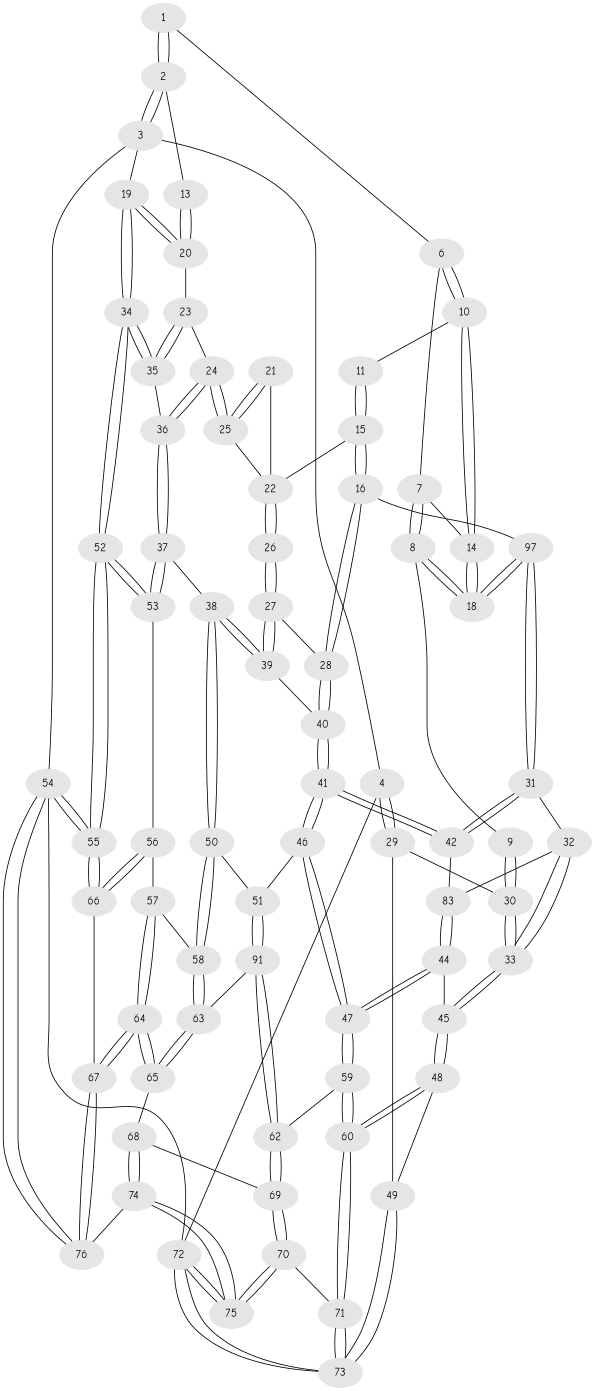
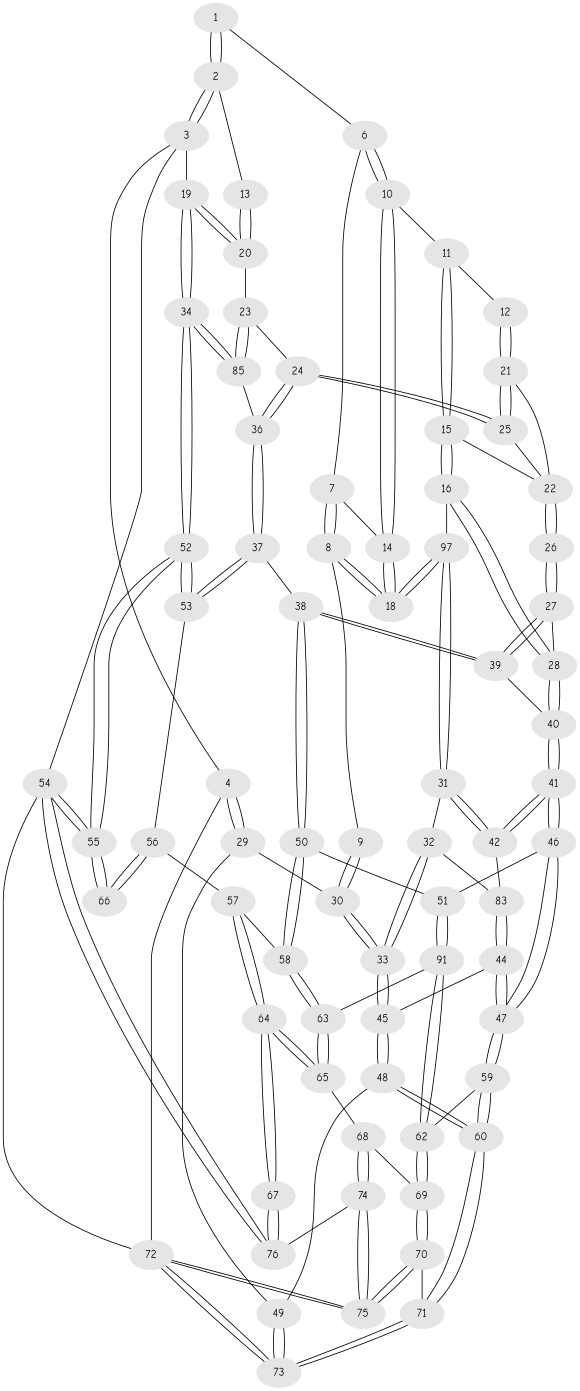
none -> (506, 312)
(153, 371) -> (239, 371)
(94, 990) -> none
